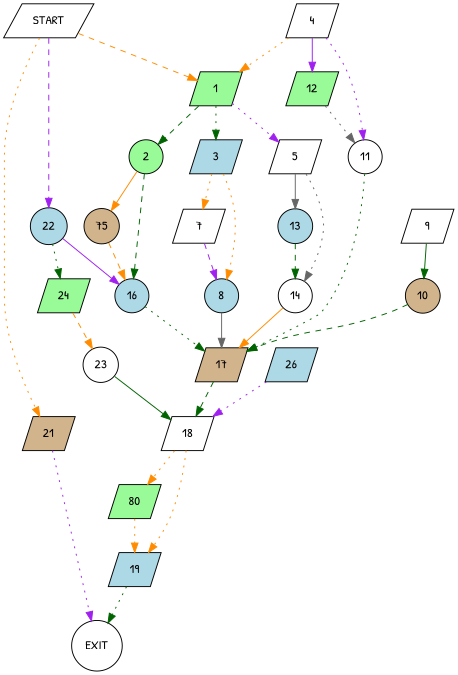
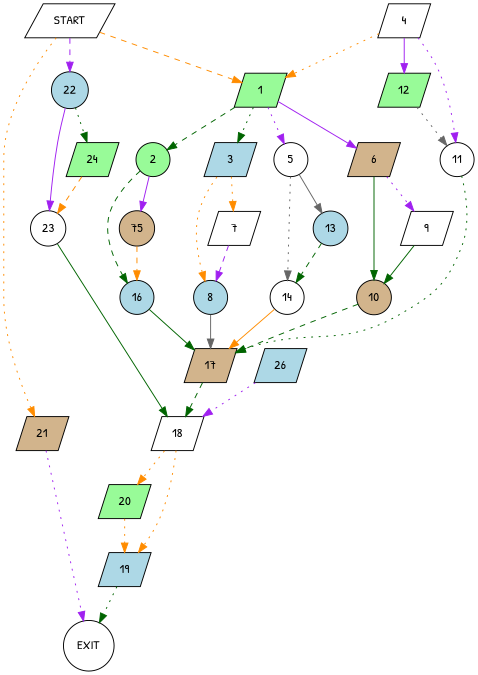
(295, 157) -> (291, 160)
none -> (374, 160)
(127, 187) -> (146, 189)
(87, 259) -> (56, 154)
(171, 326) -> (168, 326)
(135, 502) -> (125, 502)
